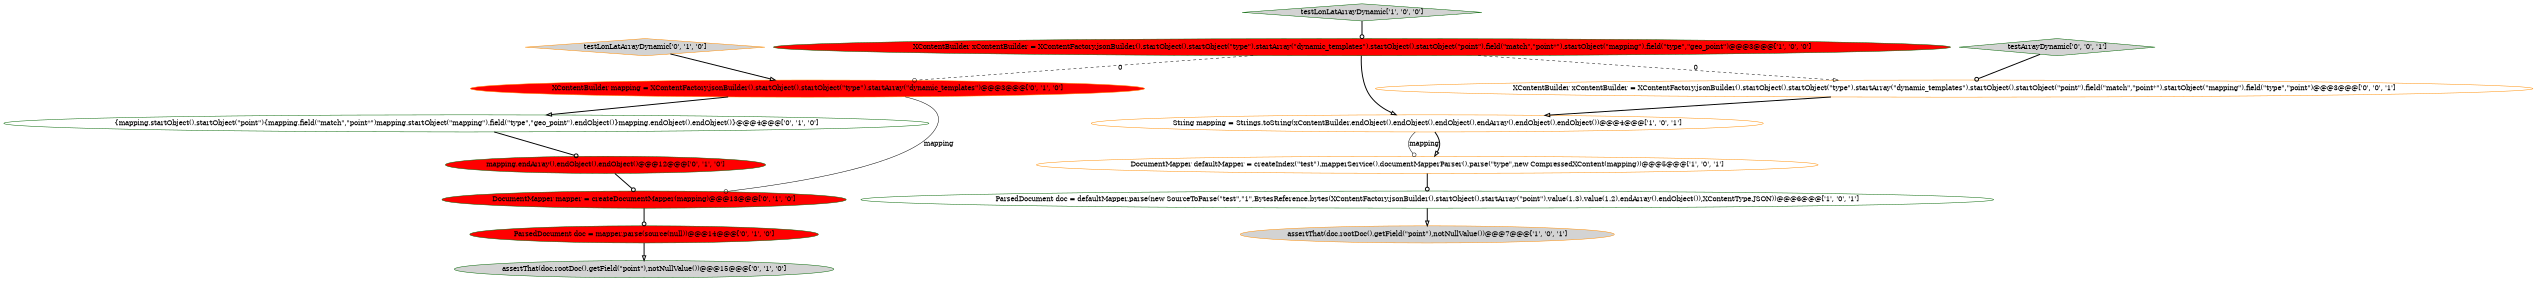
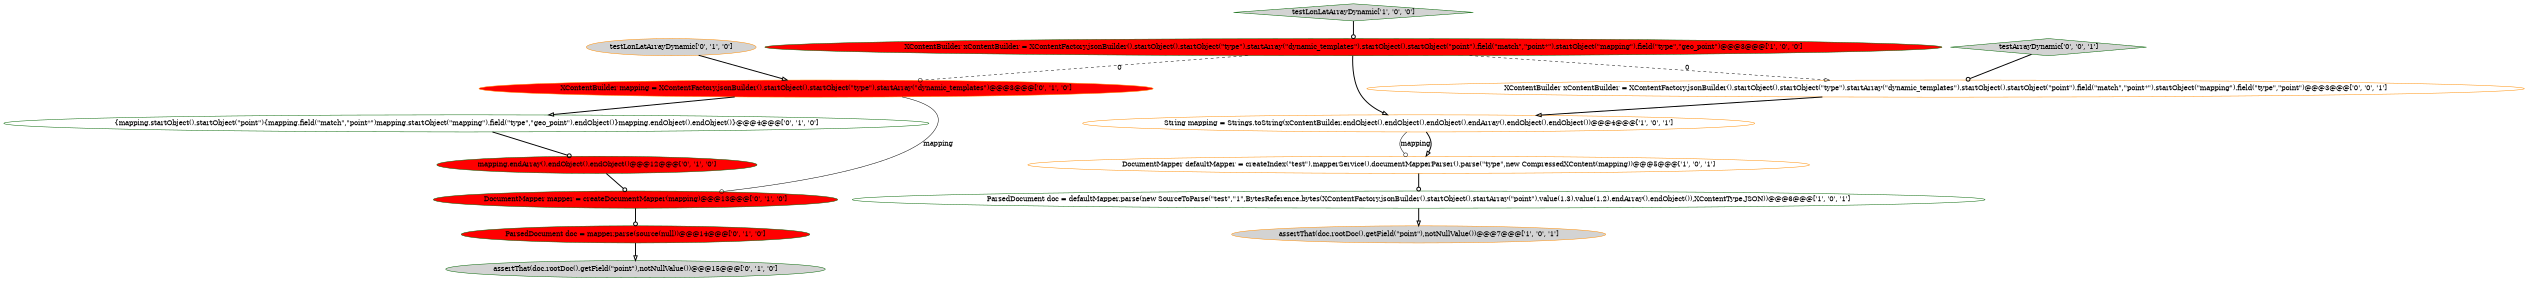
(645, 47) -> (671, 47)
